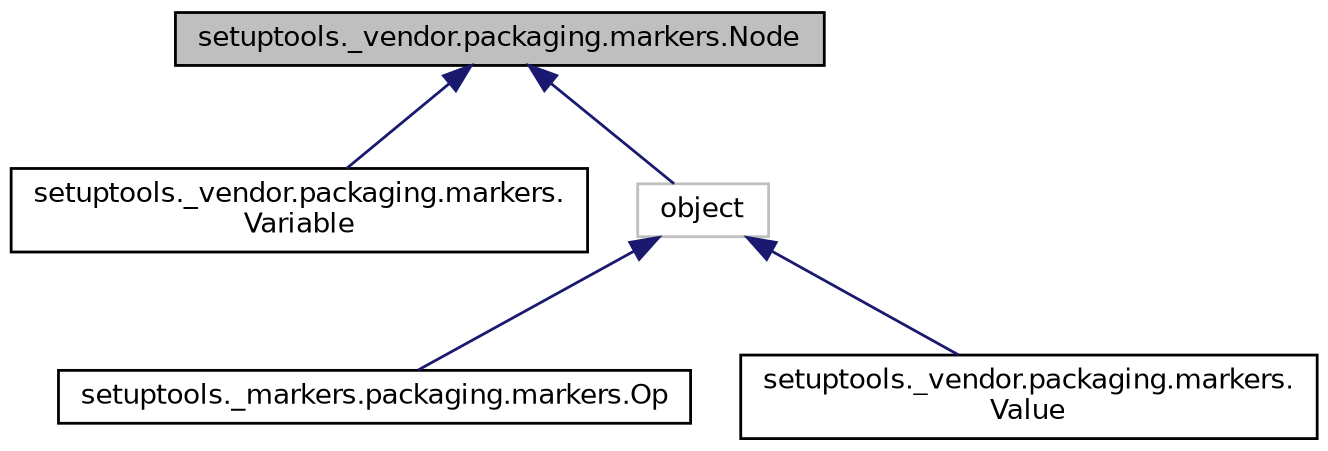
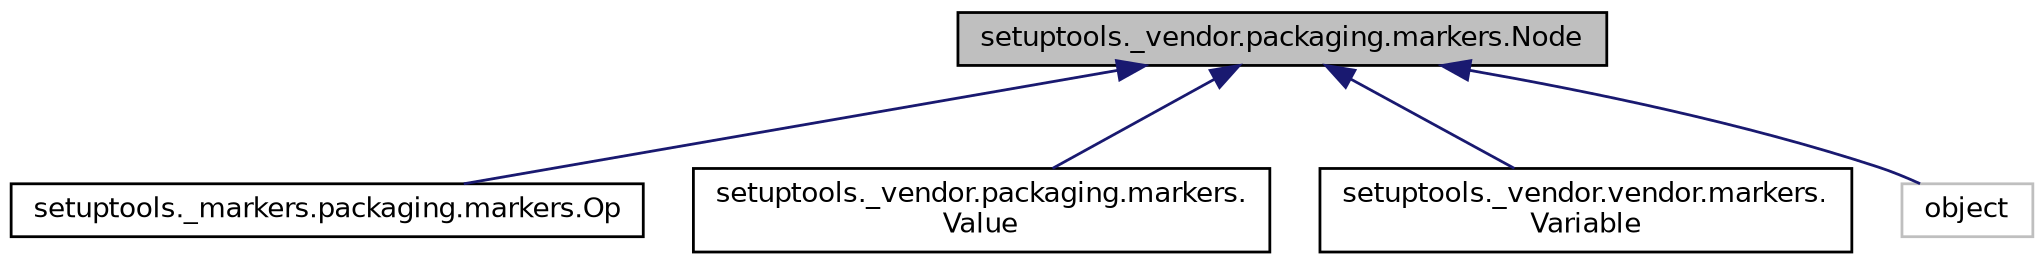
(299, 210) -> (1586, 210)
(865, 303) -> (1133, 124)
(526, 311) -> (791, 127)
